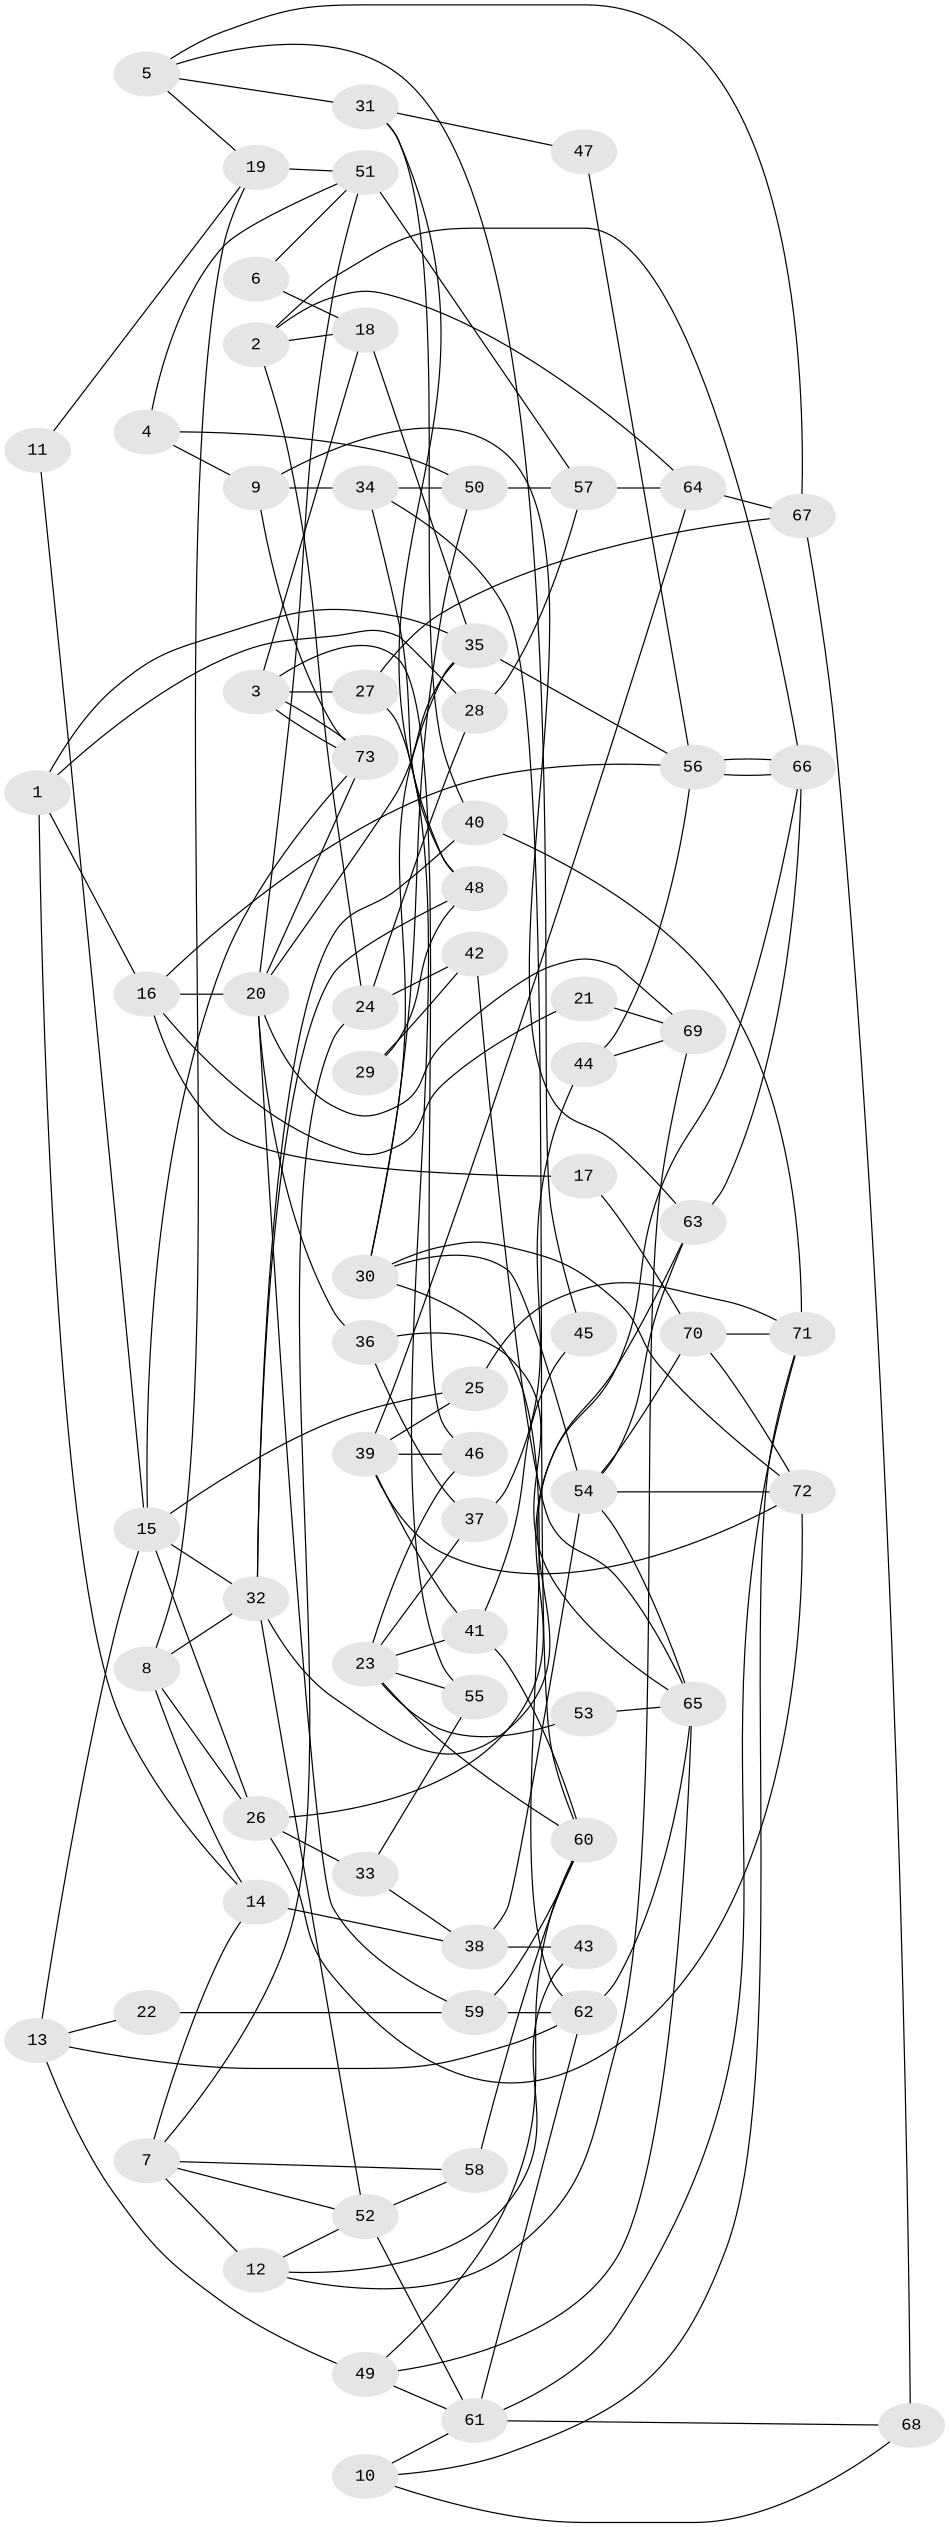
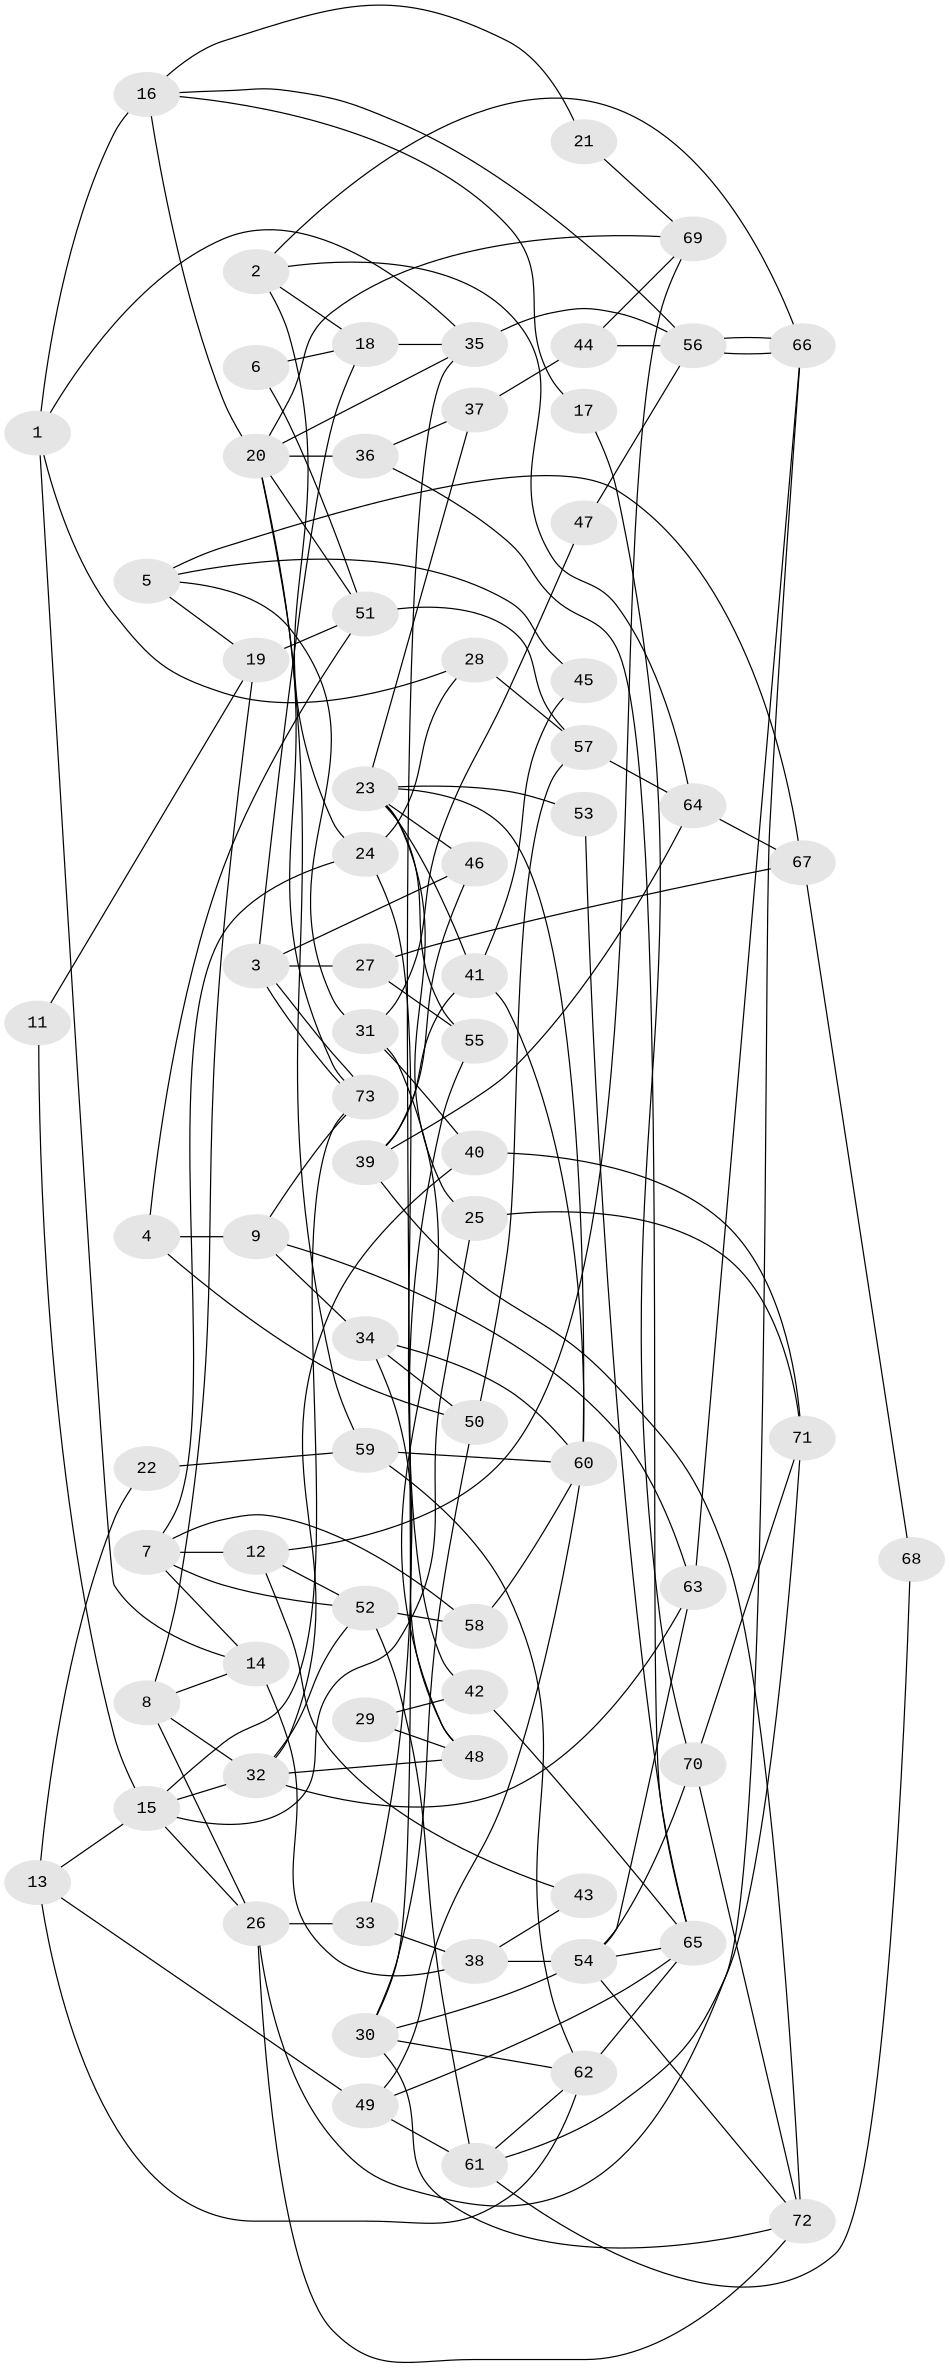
(420, 1421) -> (421, 993)
(365, 2476) -> none
